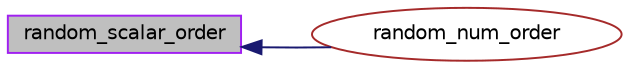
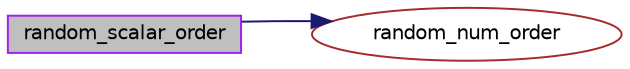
(296, 48) -> (276, 21)
